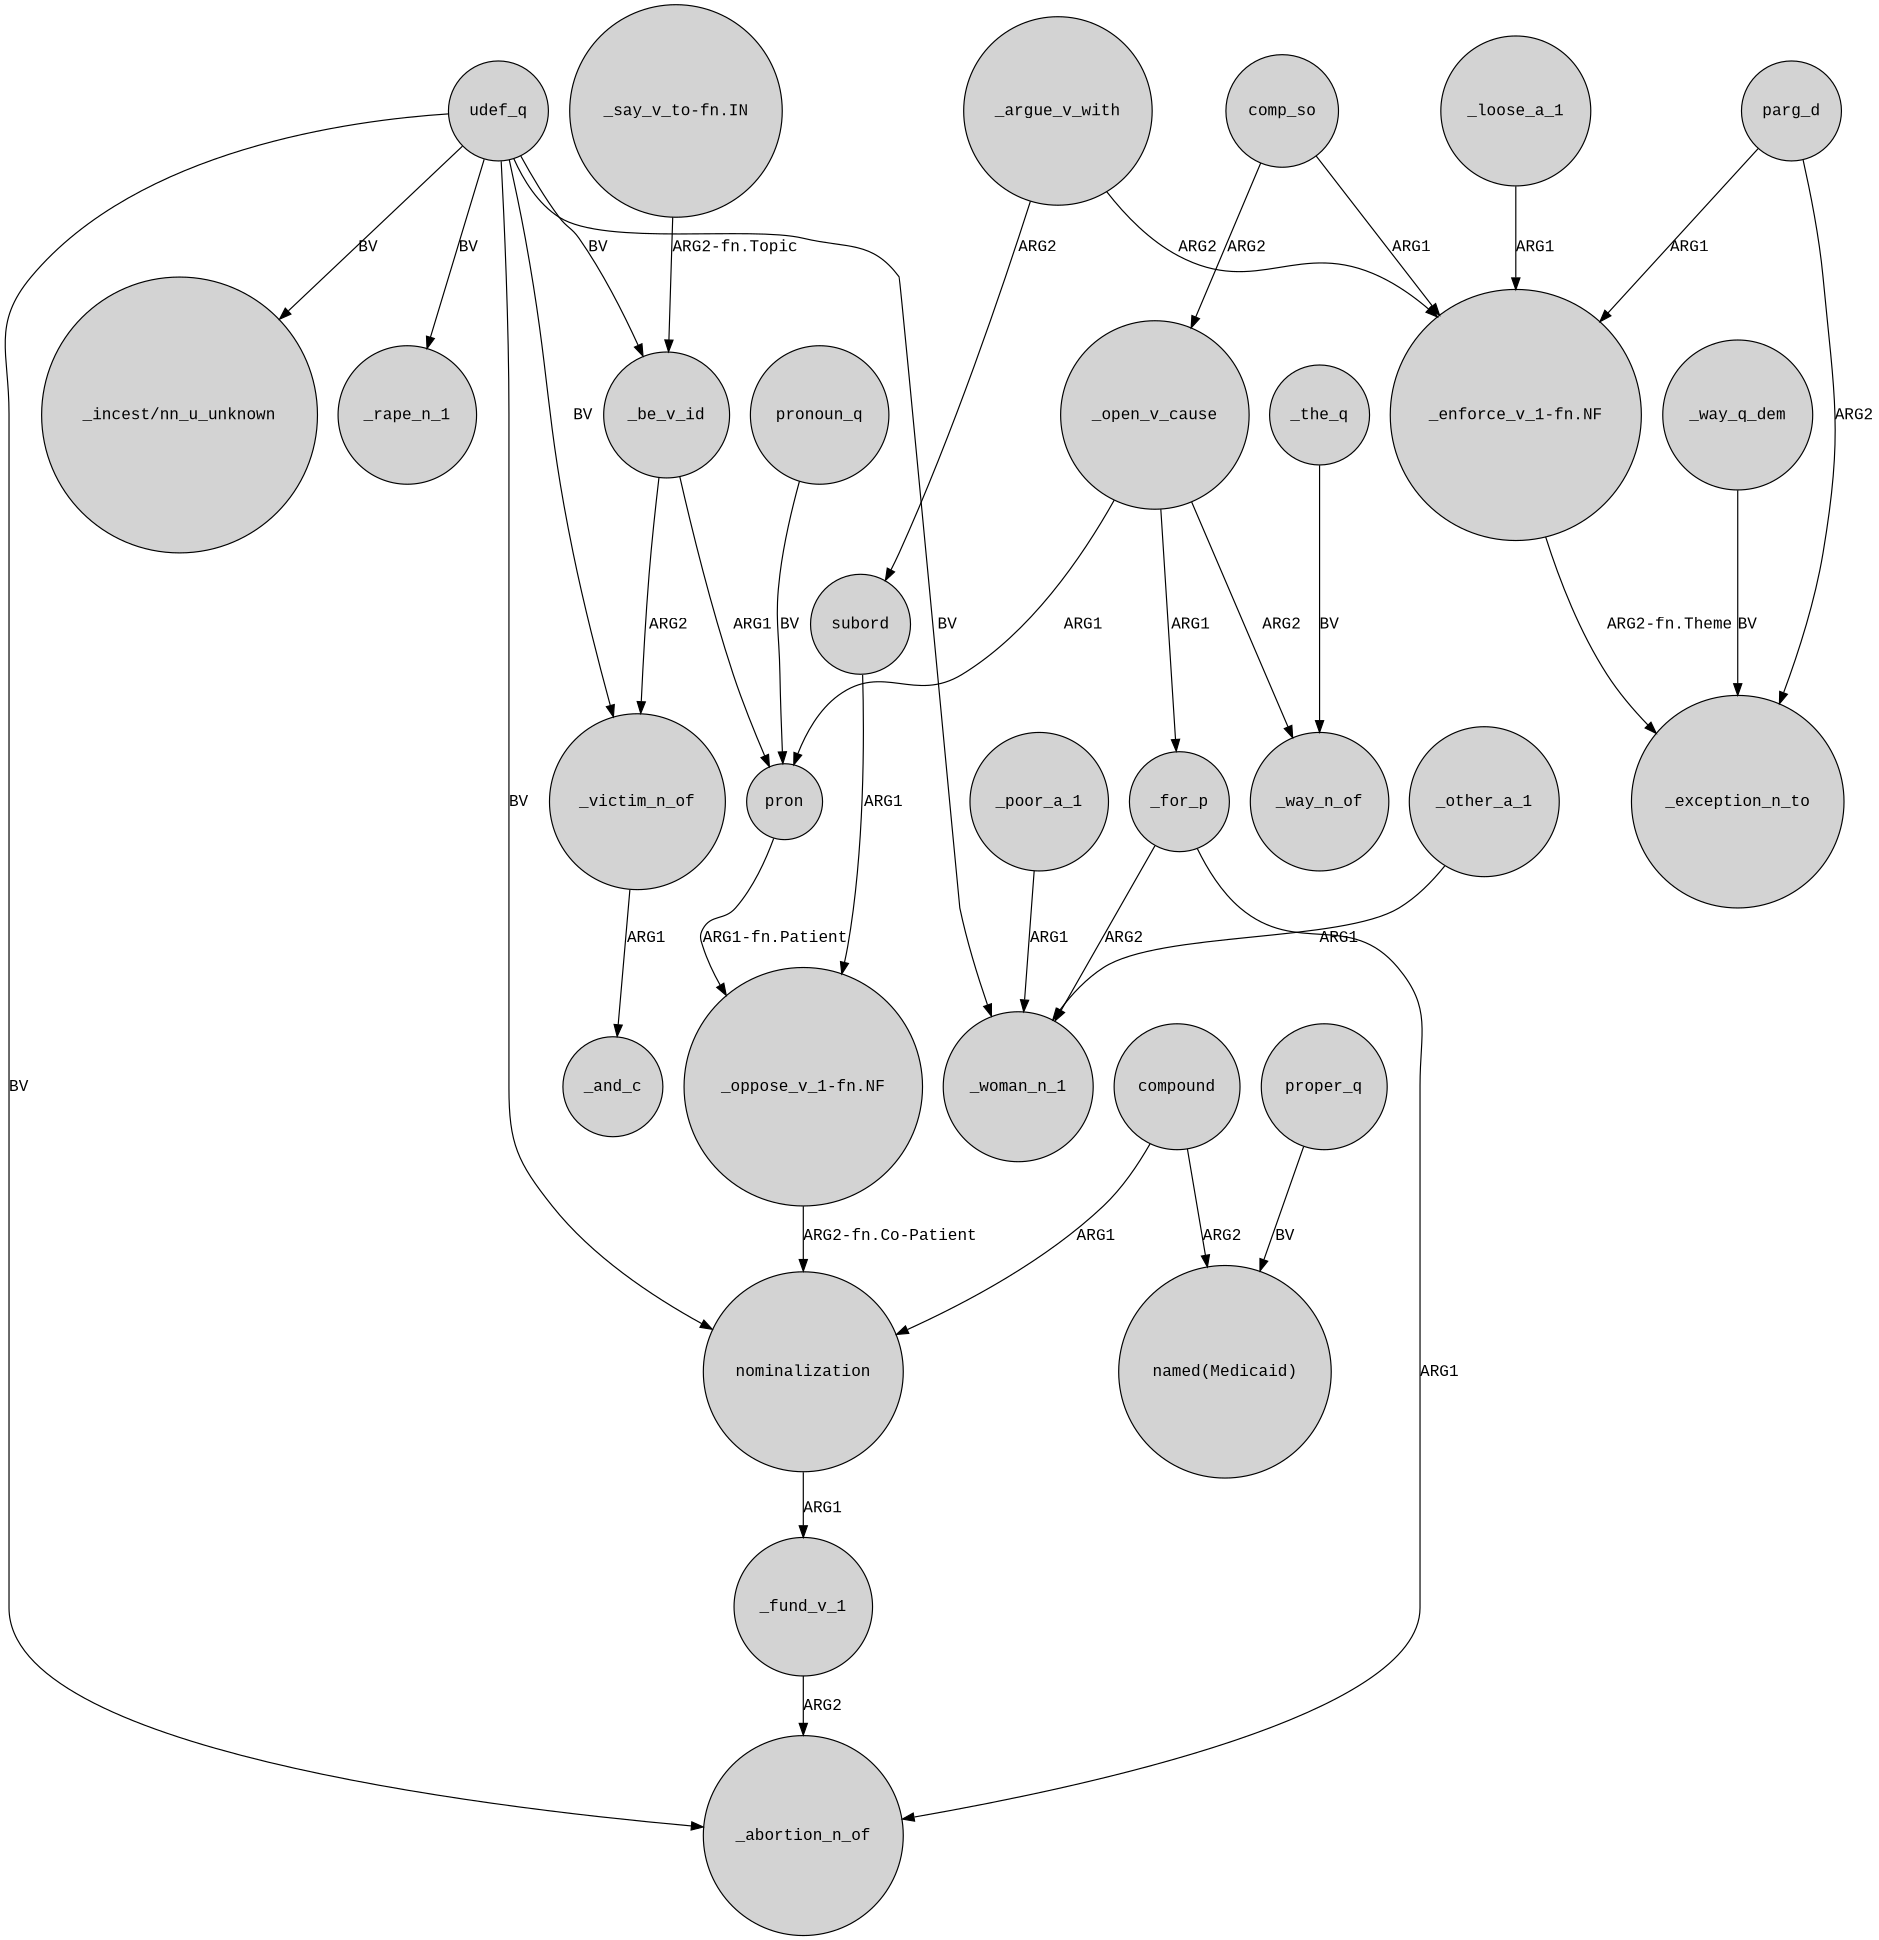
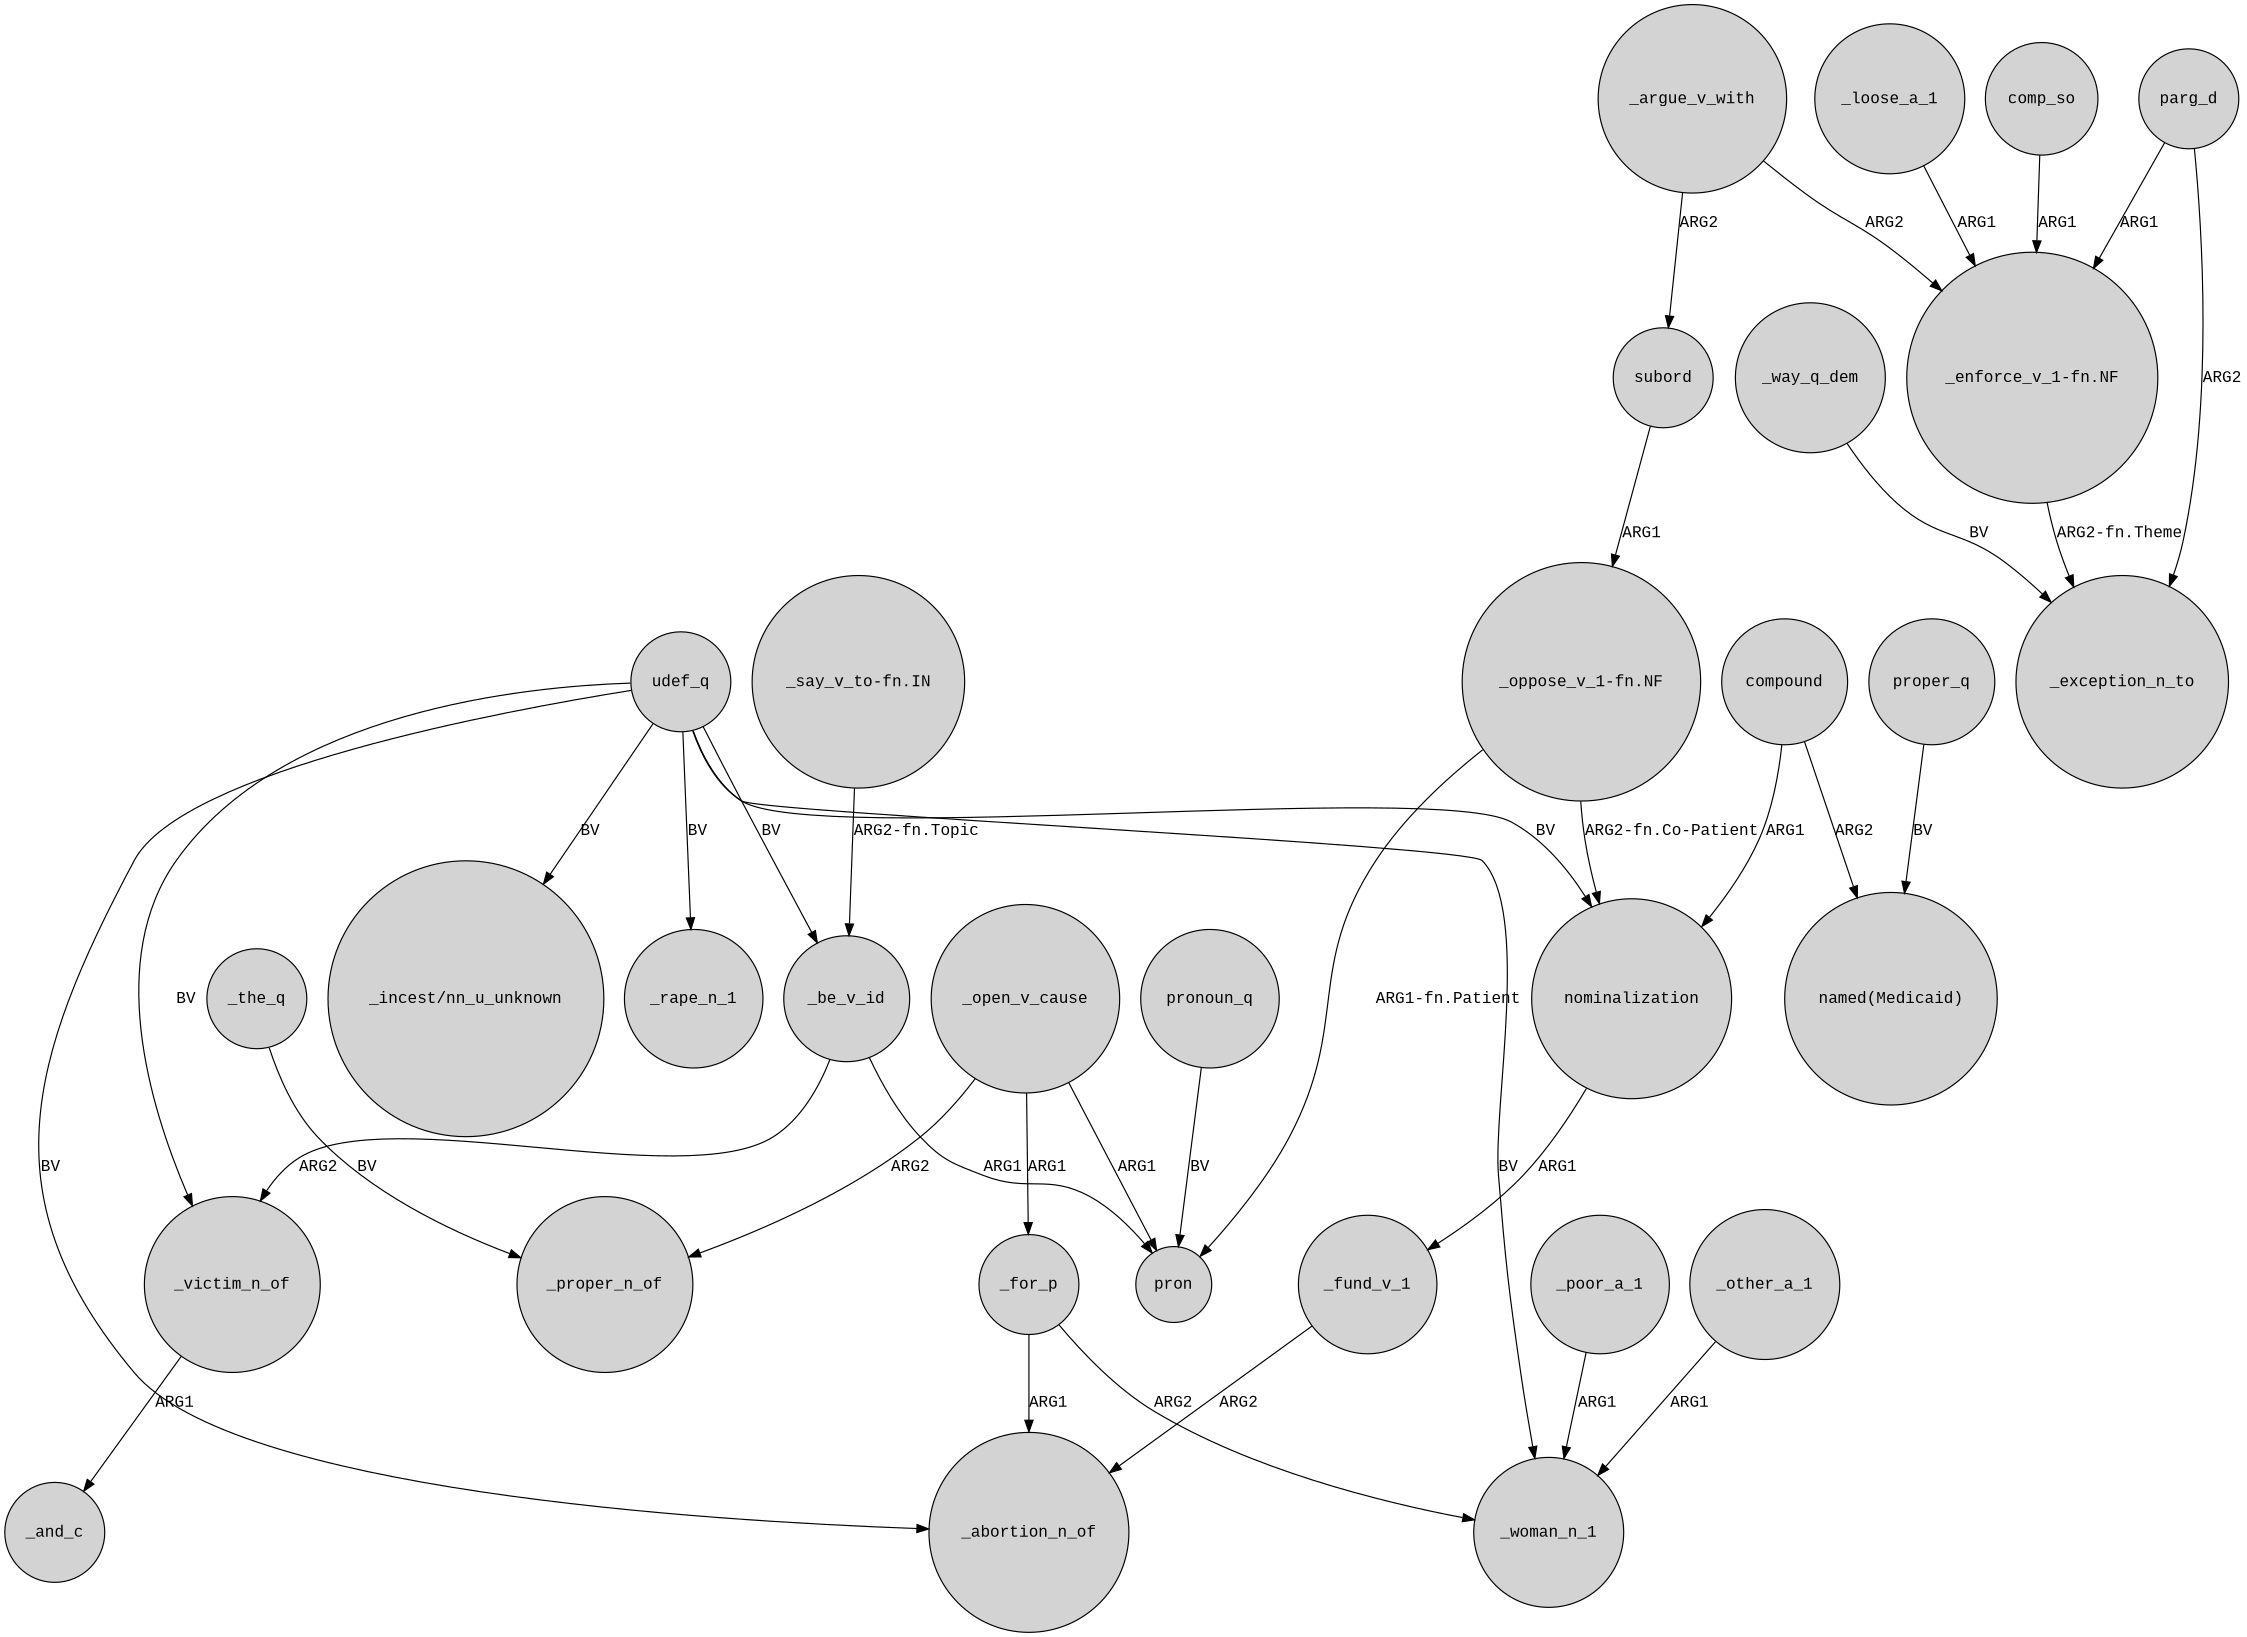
(1228, 240) -> none
(1320, 802) -> (605, 1285)
(727, 914) -> (1330, 989)
